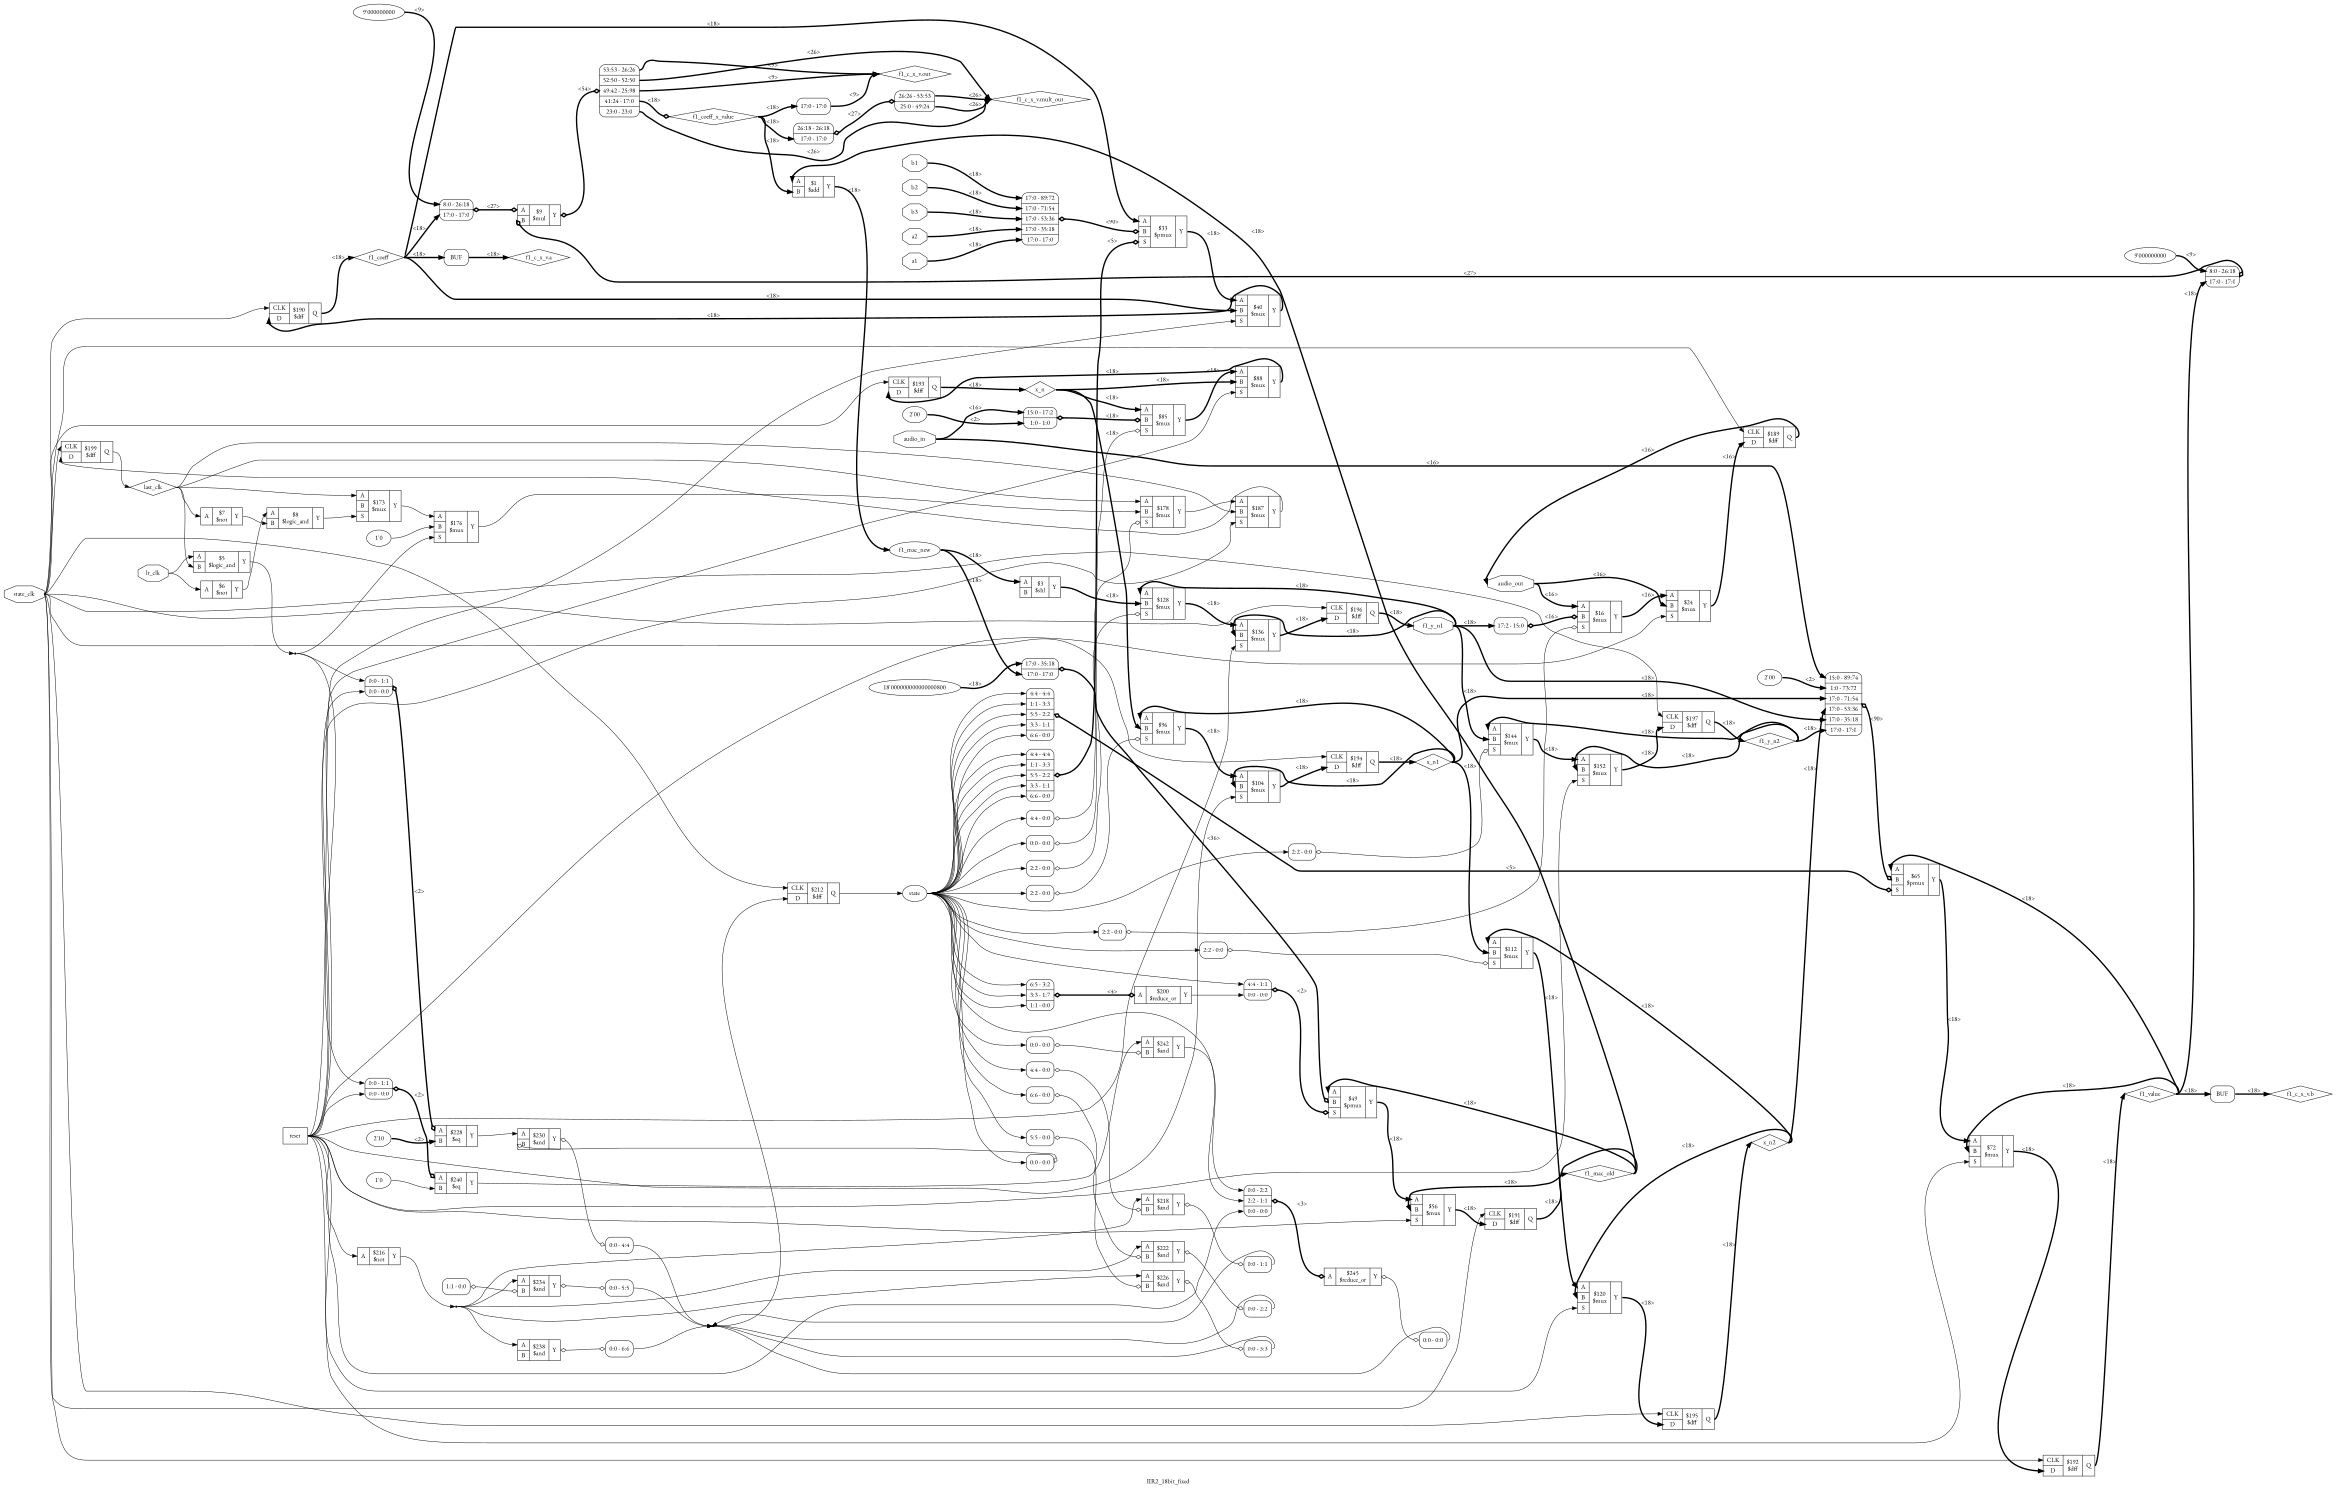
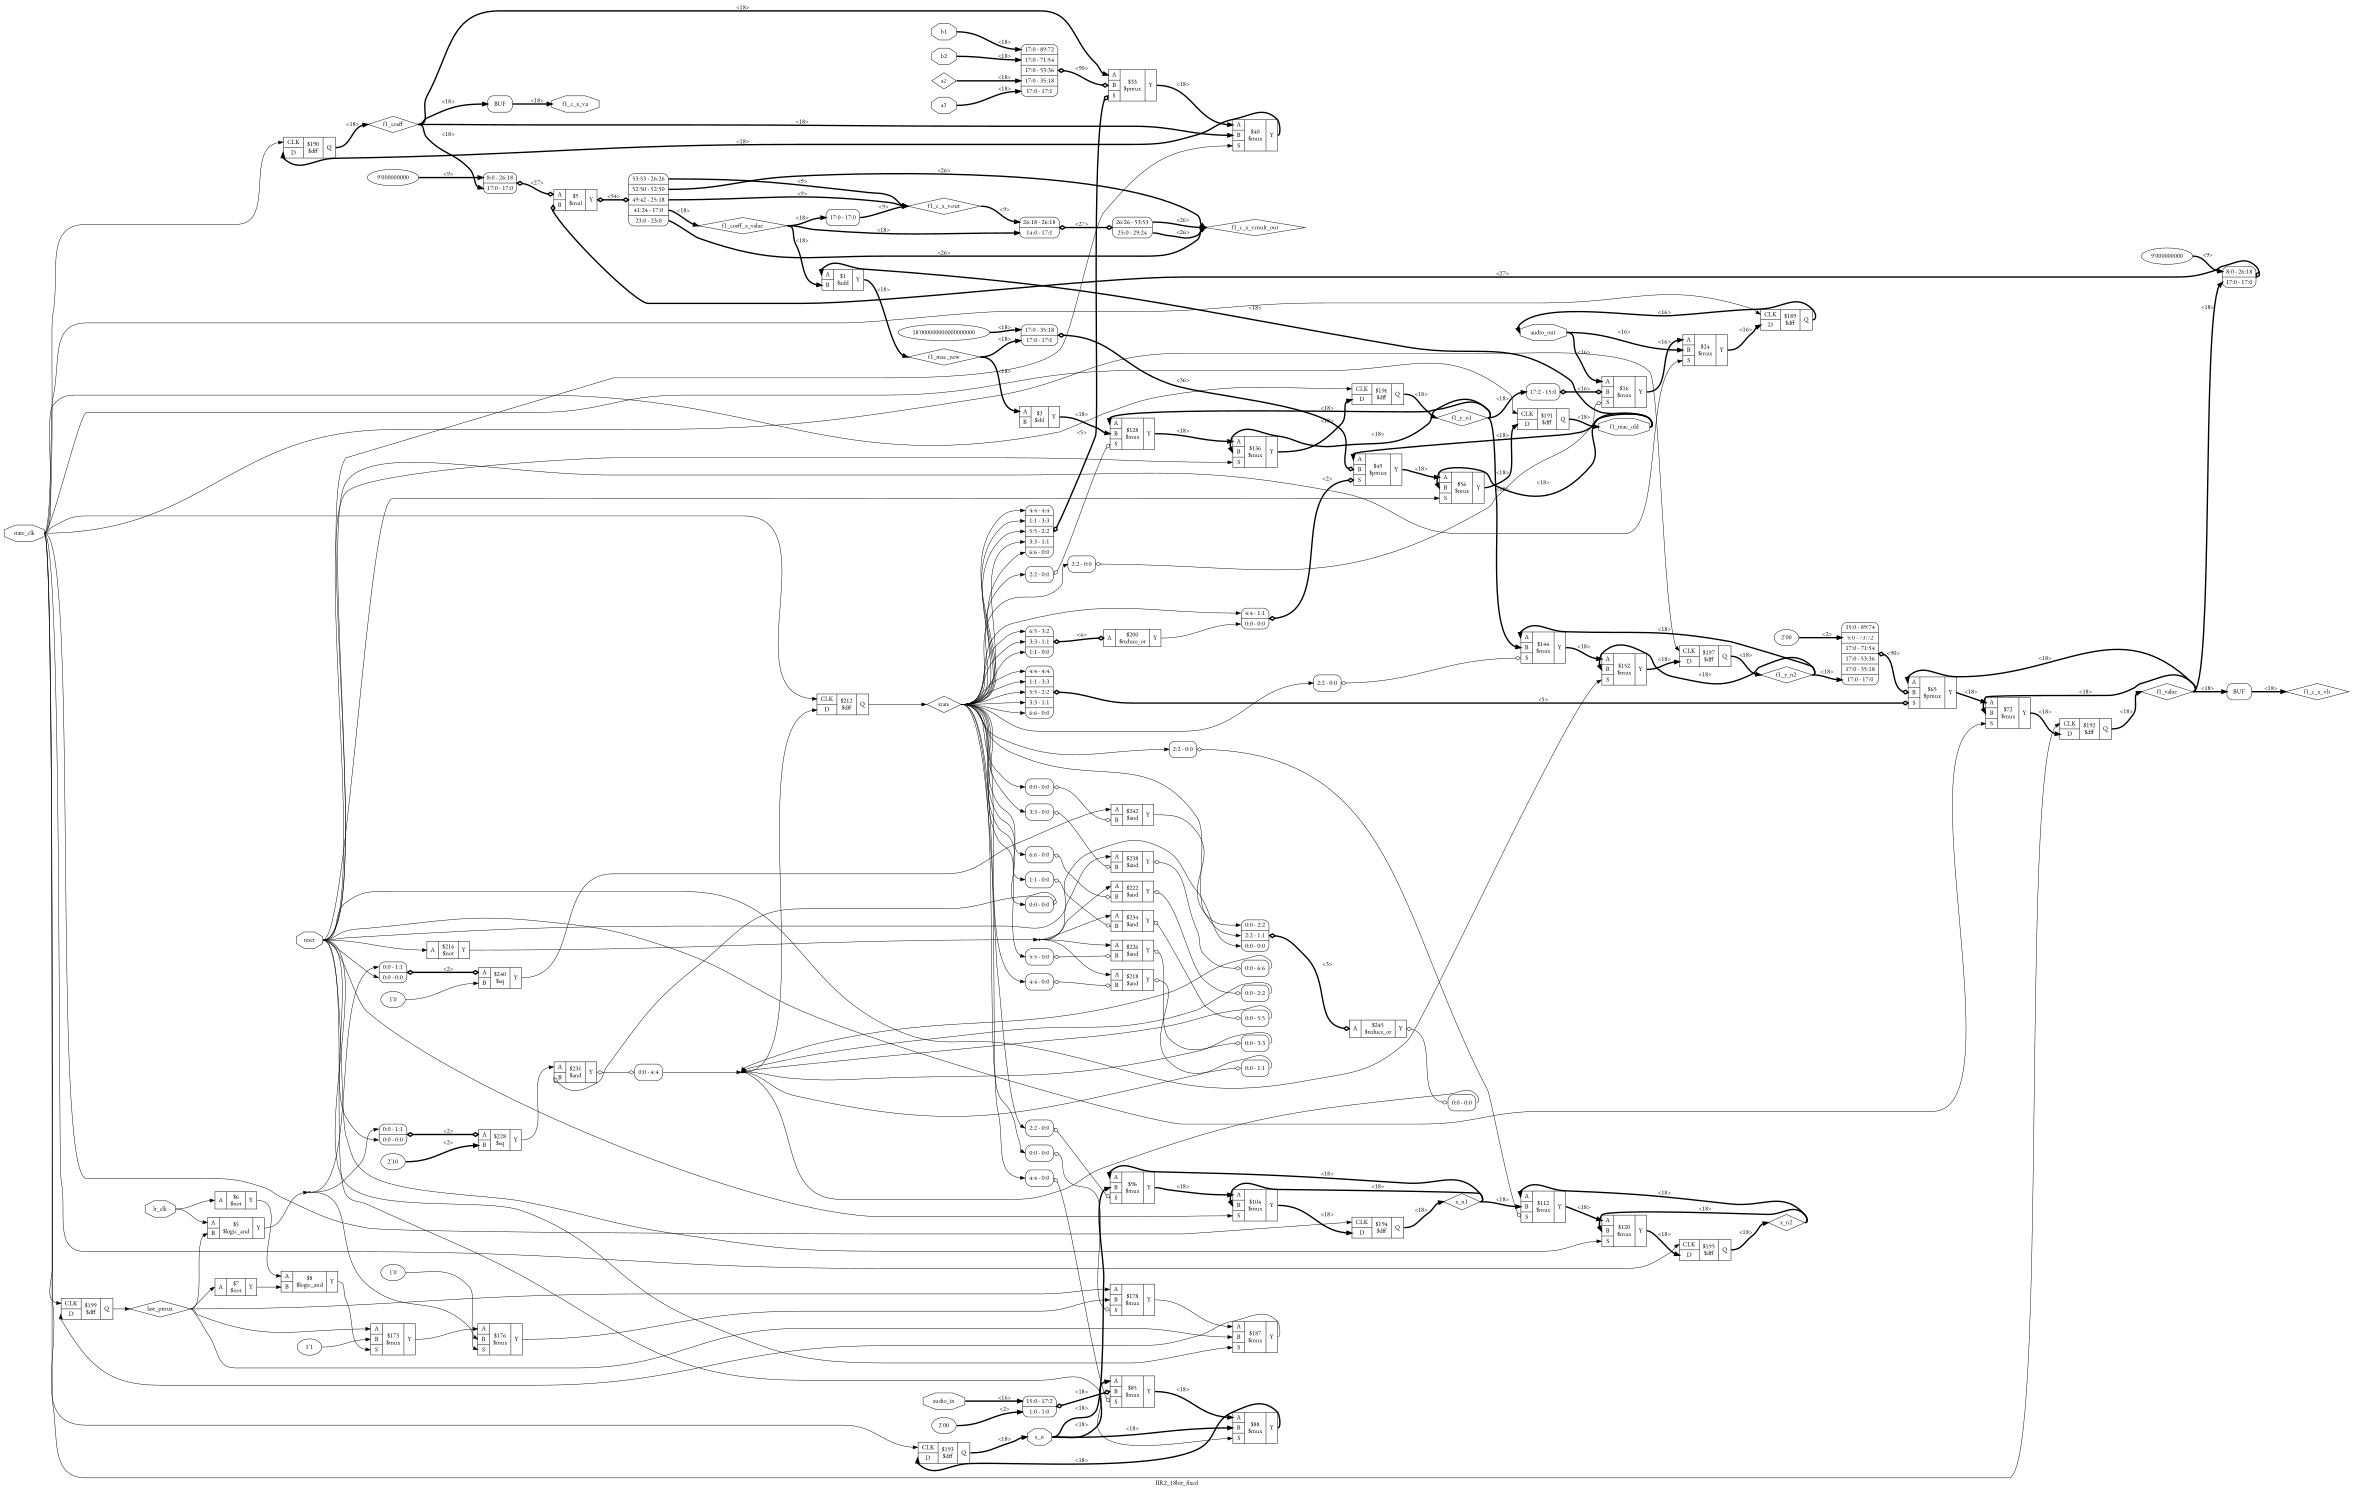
(619, 91) -> (649, 200)
(915, 106) -> (1132, 233)
(652, 107) -> (681, 217)
(814, 139) -> (1039, 233)
(915, 212) -> none
none -> (998, 213)
(915, 237) -> (944, 81)
(539, 258) -> (575, 104)
(915, 261) -> (944, 105)
(1040, 390) -> (1039, 1437)
(1461, 466) -> none
(153, 487) -> (160, 1309)
(915, 550) -> (944, 357)
(1433, 626) -> (1462, 418)
(1625, 681) -> none
(915, 688) -> (944, 332)
(1843, 688) -> (1860, 638)
(1608, 699) -> none
none -> (1039, 812)
none -> (997, 813)
(915, 893) -> (944, 704)
(1807, 928) -> none
(1040, 995) -> (1039, 642)
(295, 1136) -> (309, 940)
(1600, 1174) -> (1624, 427)
none -> (309, 1347)
